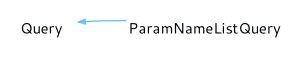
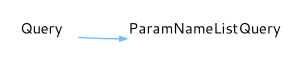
(106, 21) -> (99, 38)
